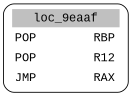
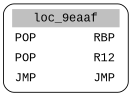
(65, 78) -> (65, 78)
